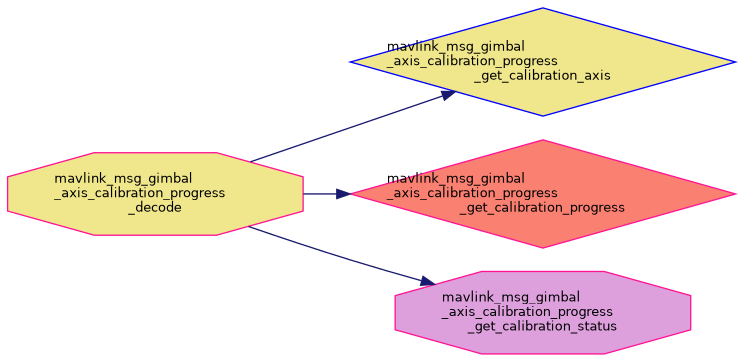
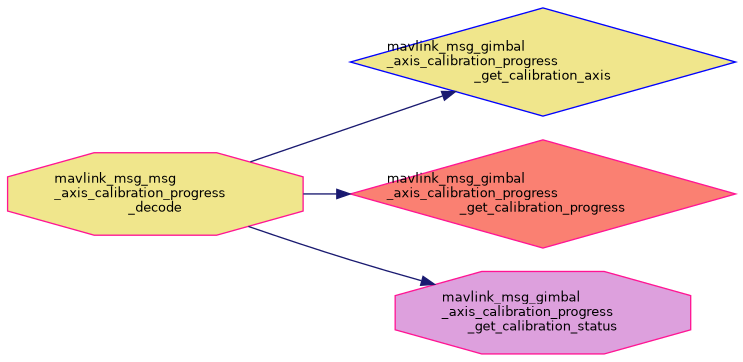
(155, 194) -> (155, 194)
